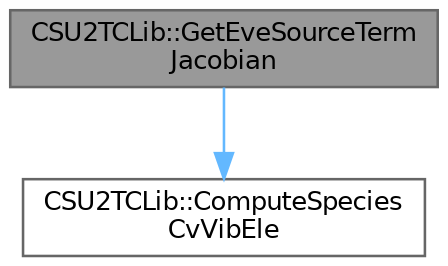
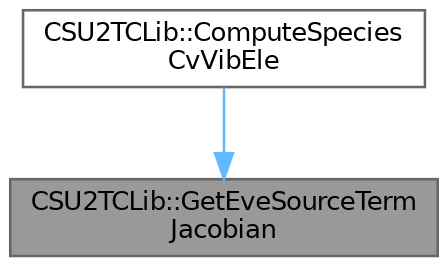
(224, 120) -> (224, 120)
